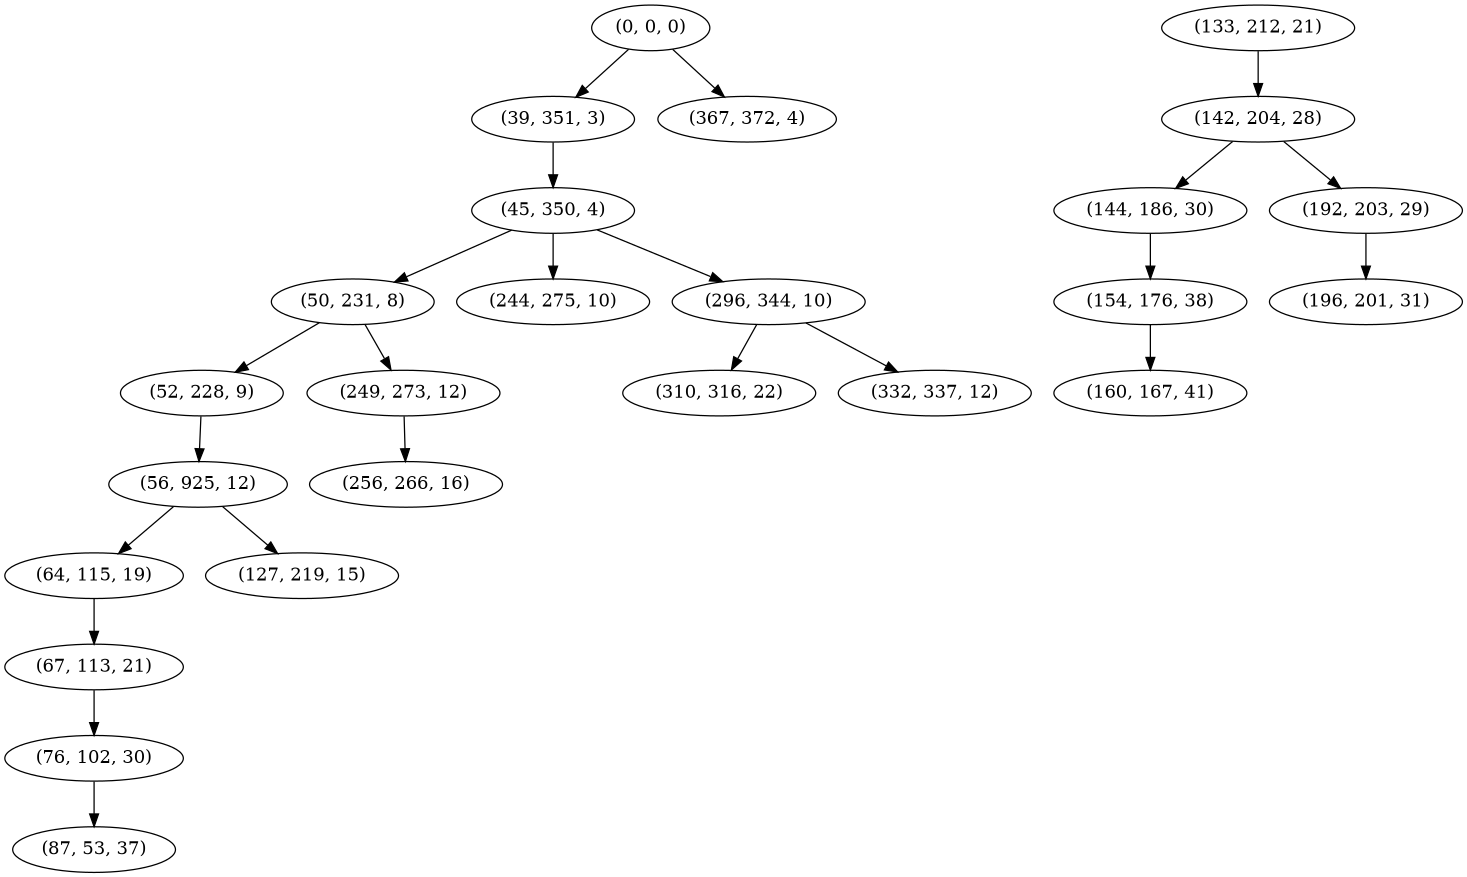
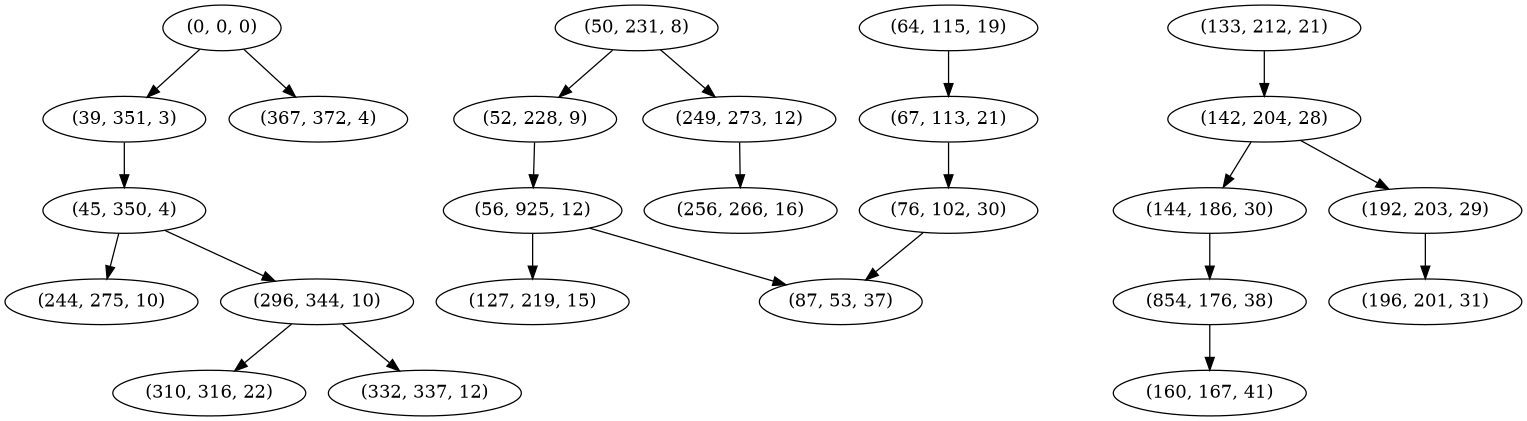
(459, 253) -> none
(1150, 302) -> (1210, 302)
(151, 526) -> (681, 255)
